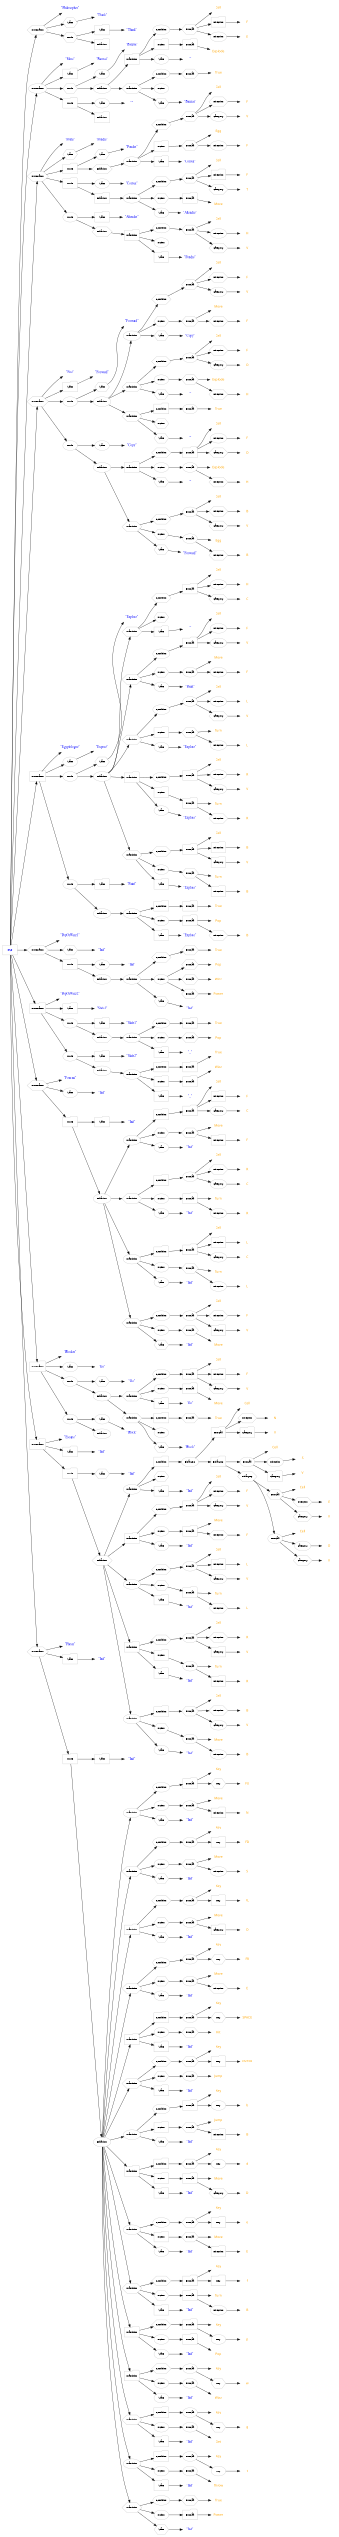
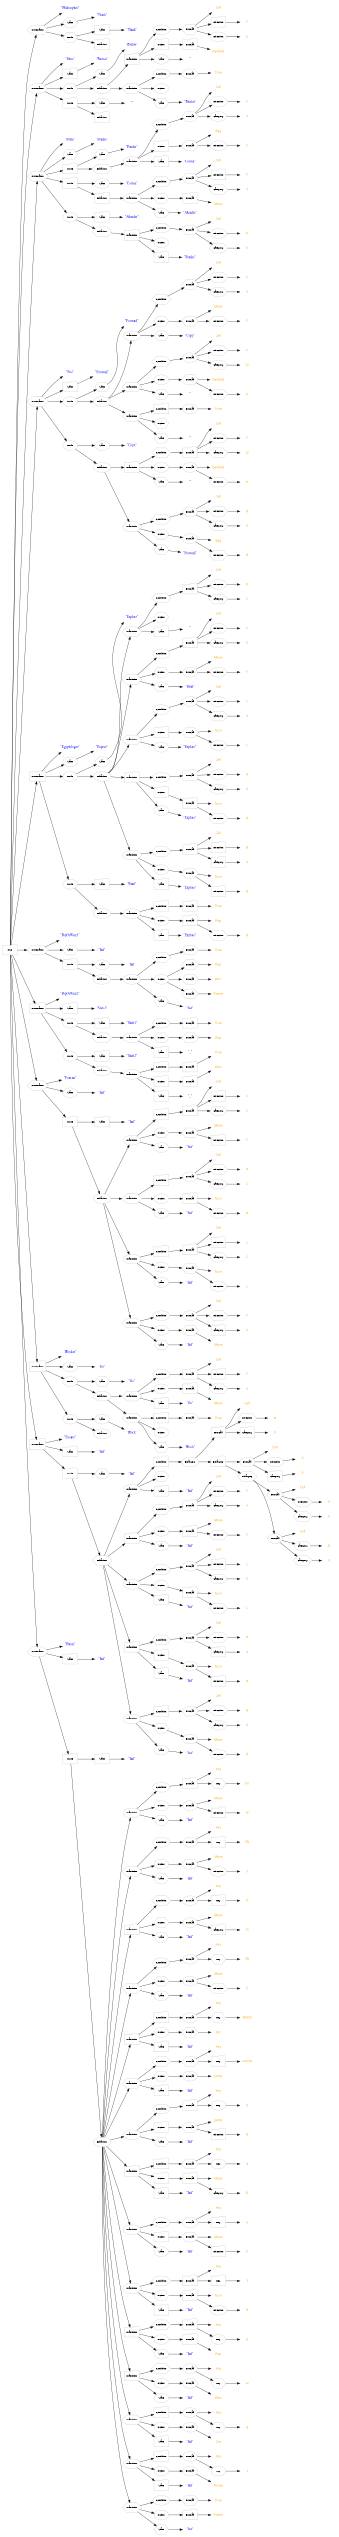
(10, 950) -> (10, 950)
